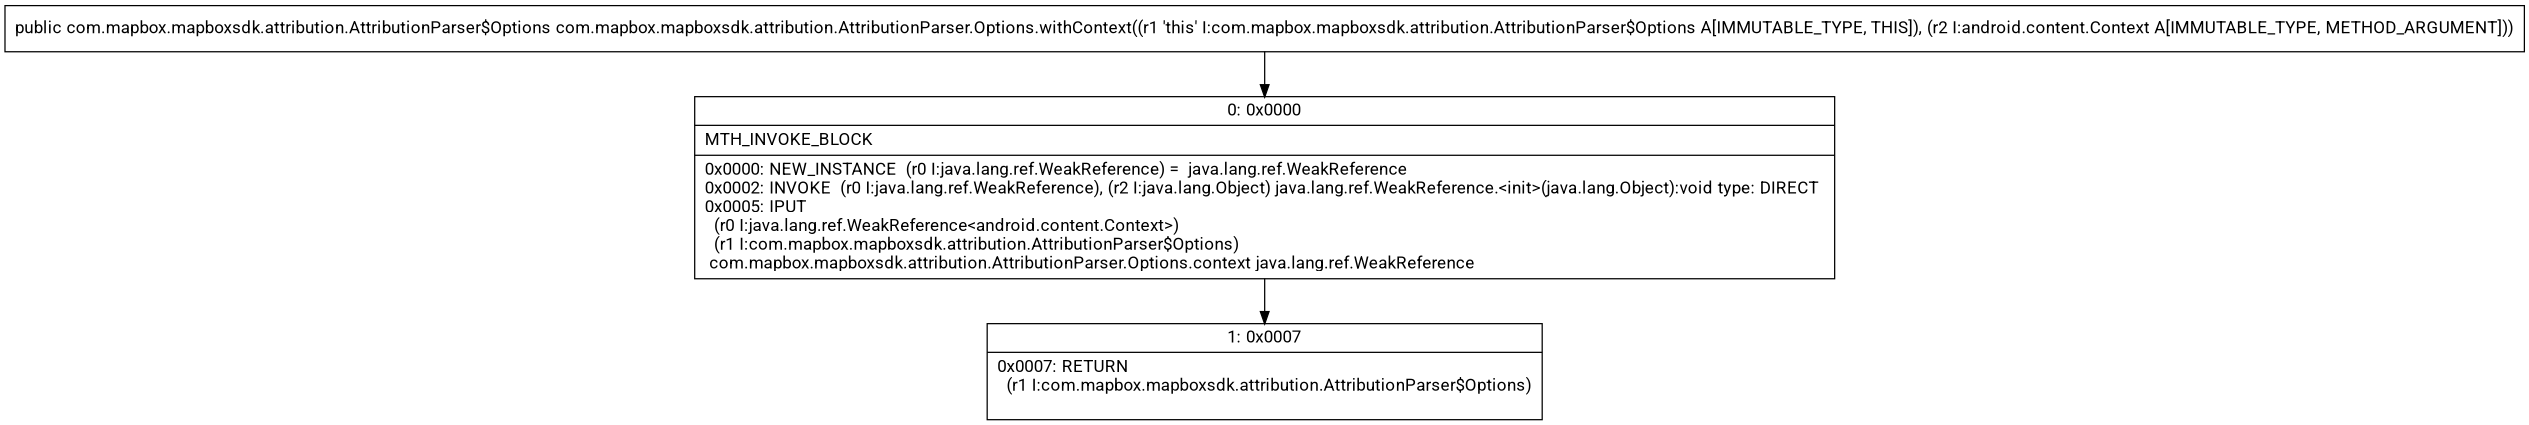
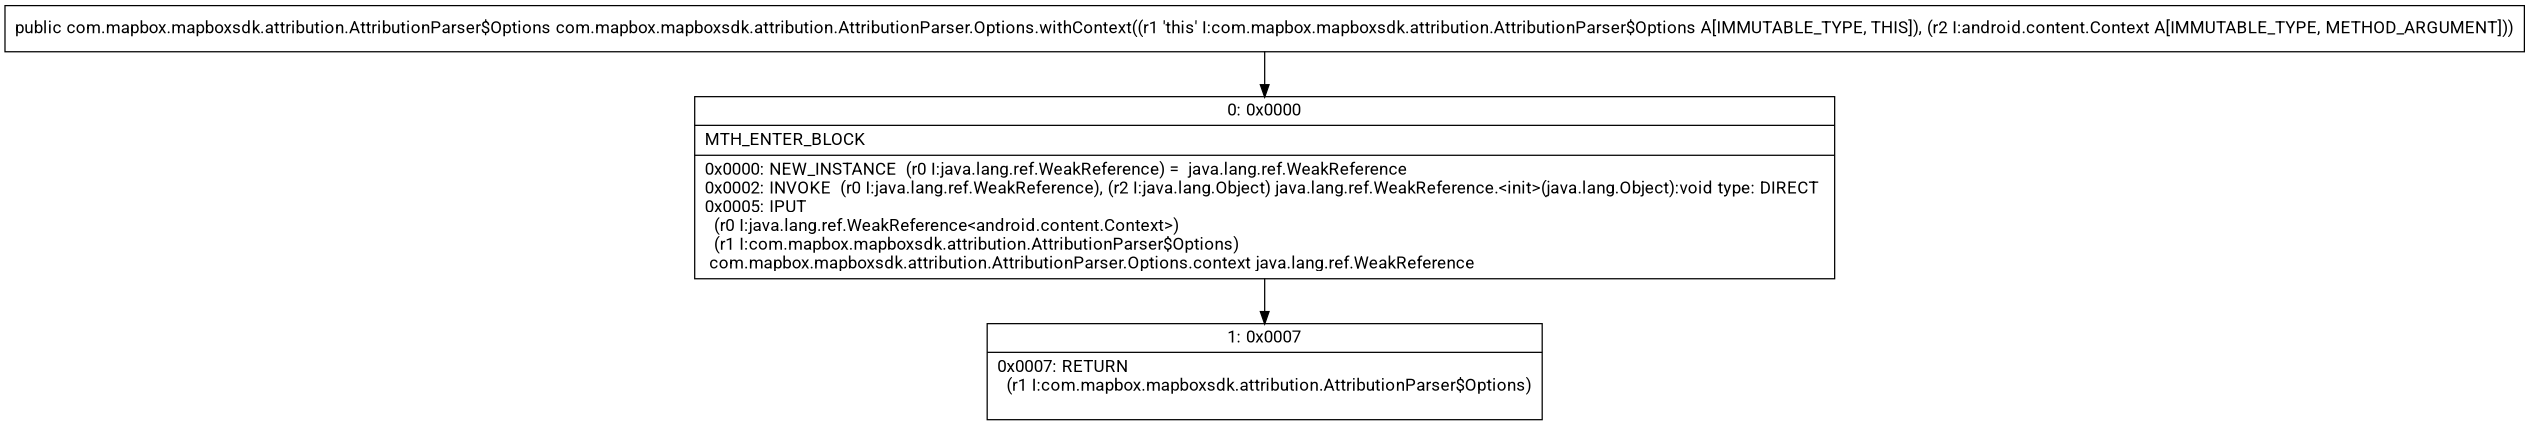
(789, 140) -> (786, 140)
